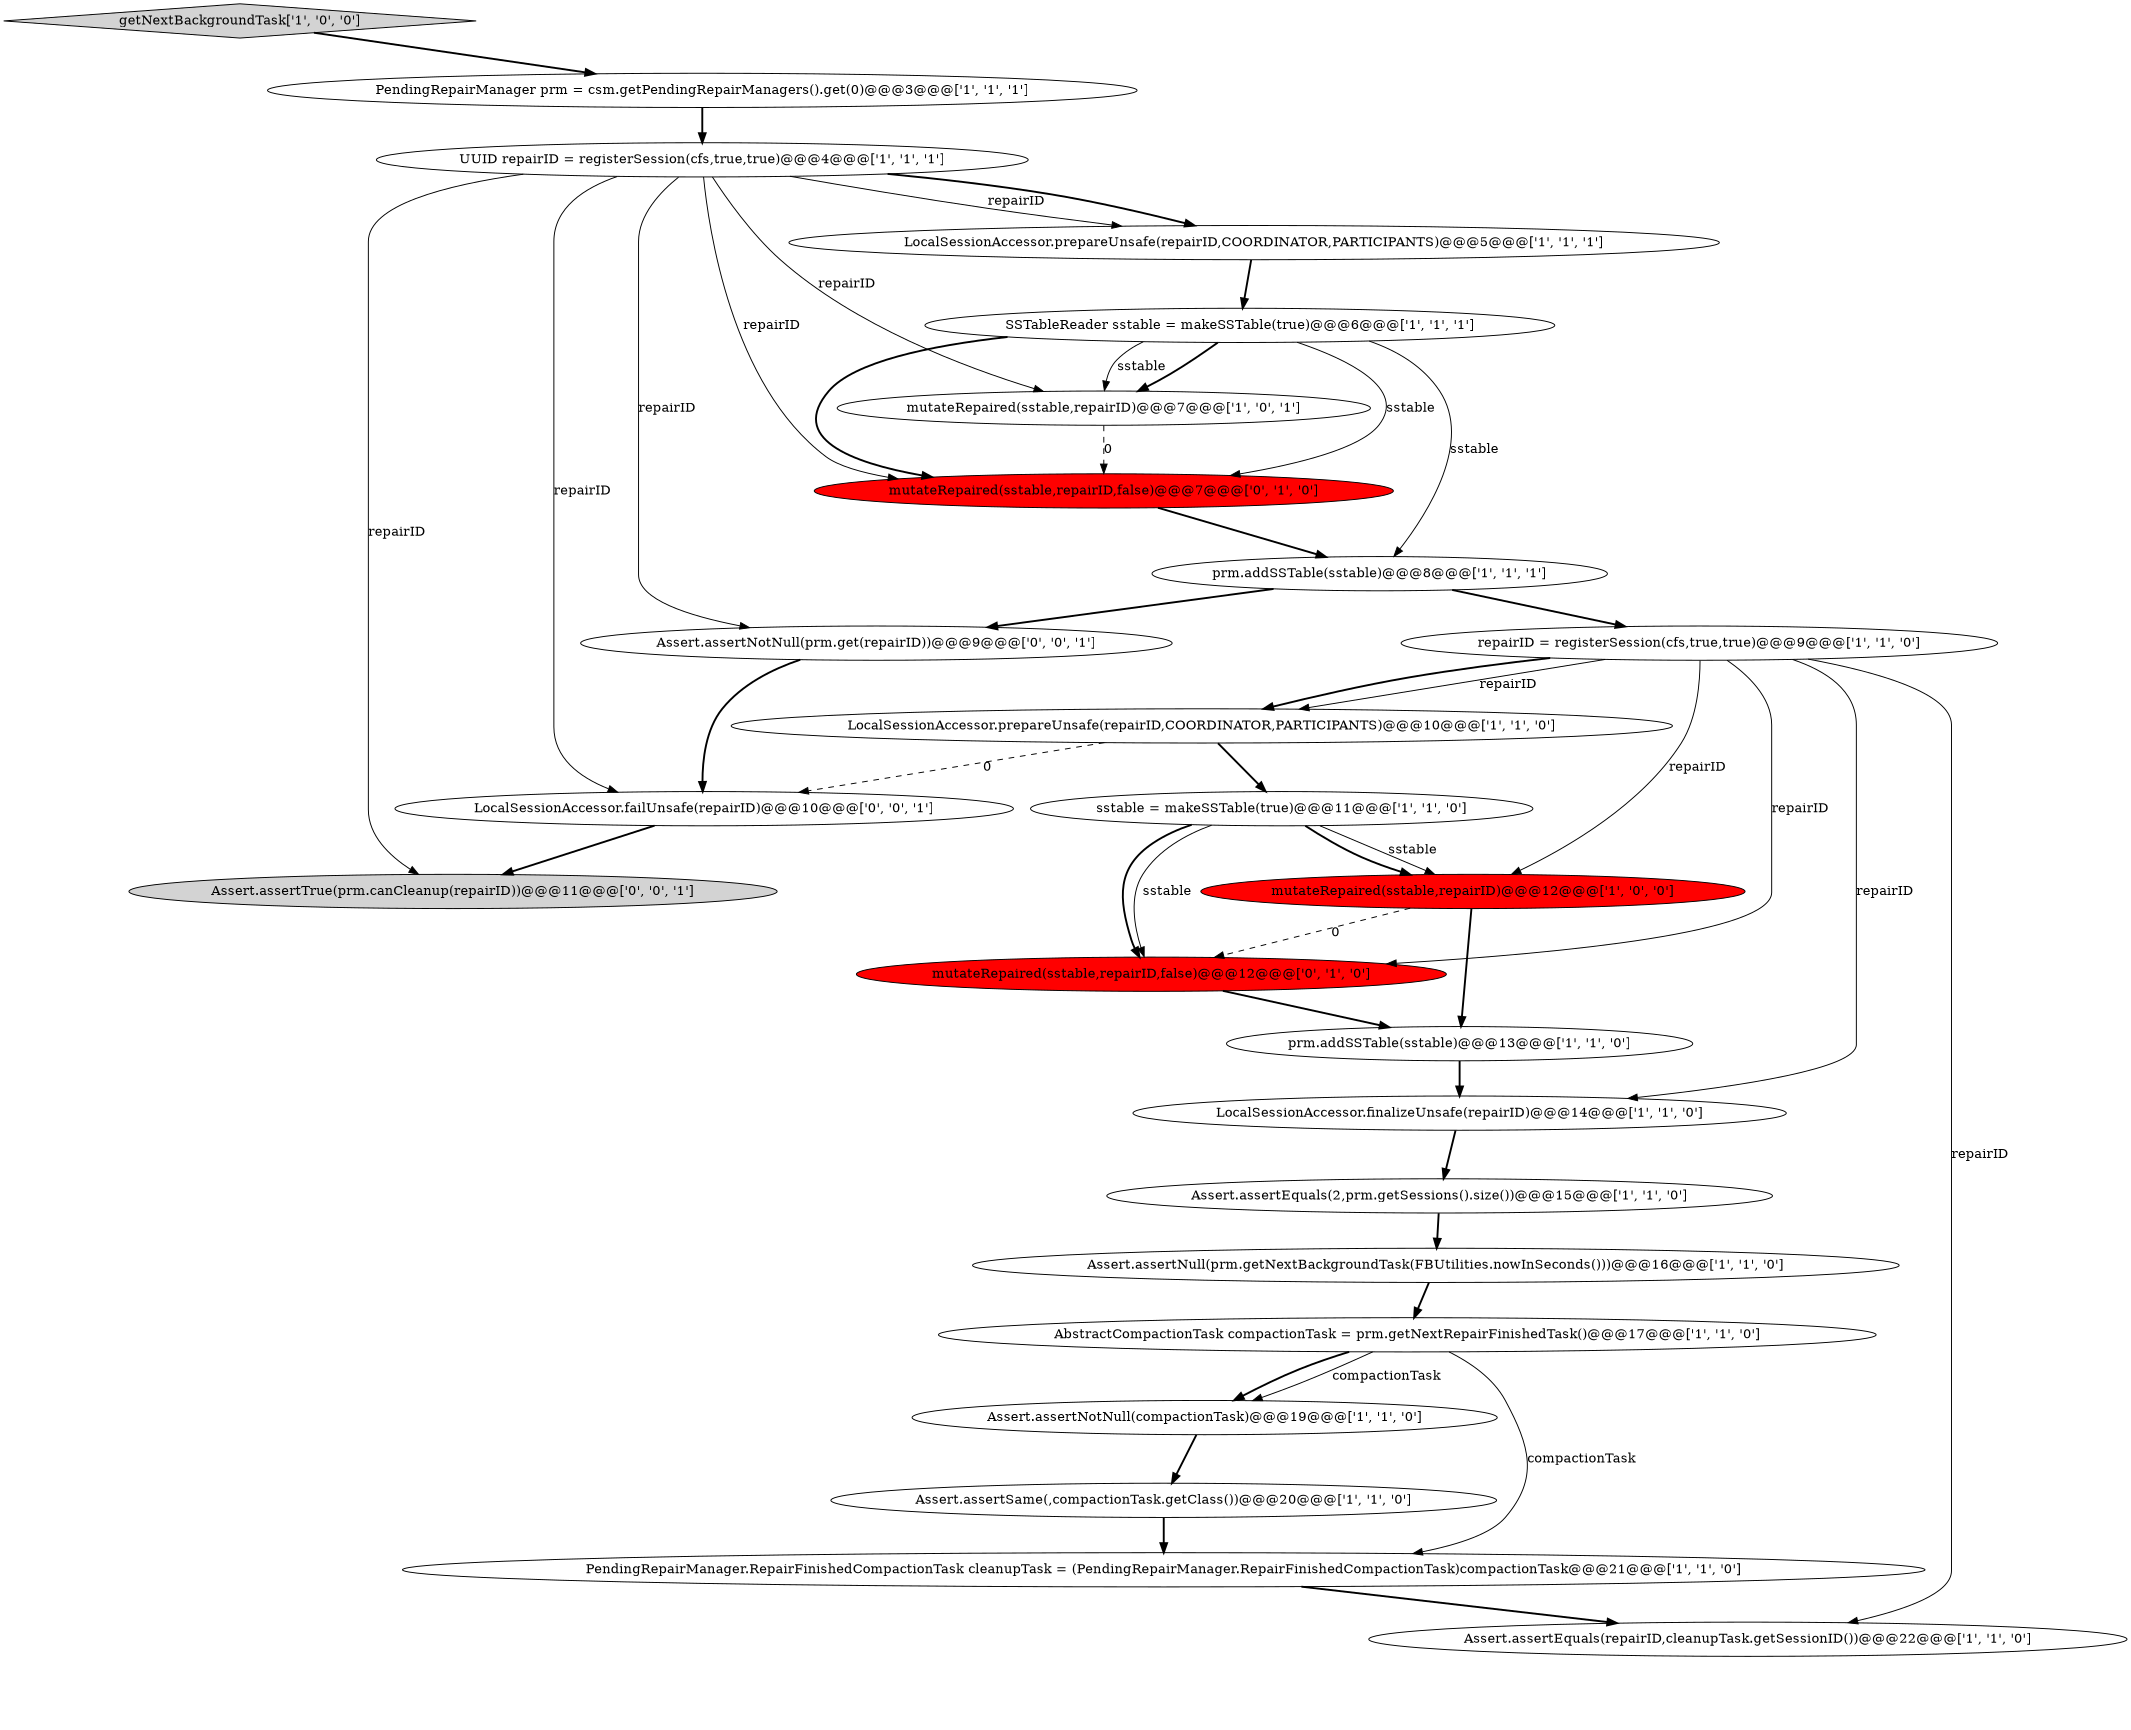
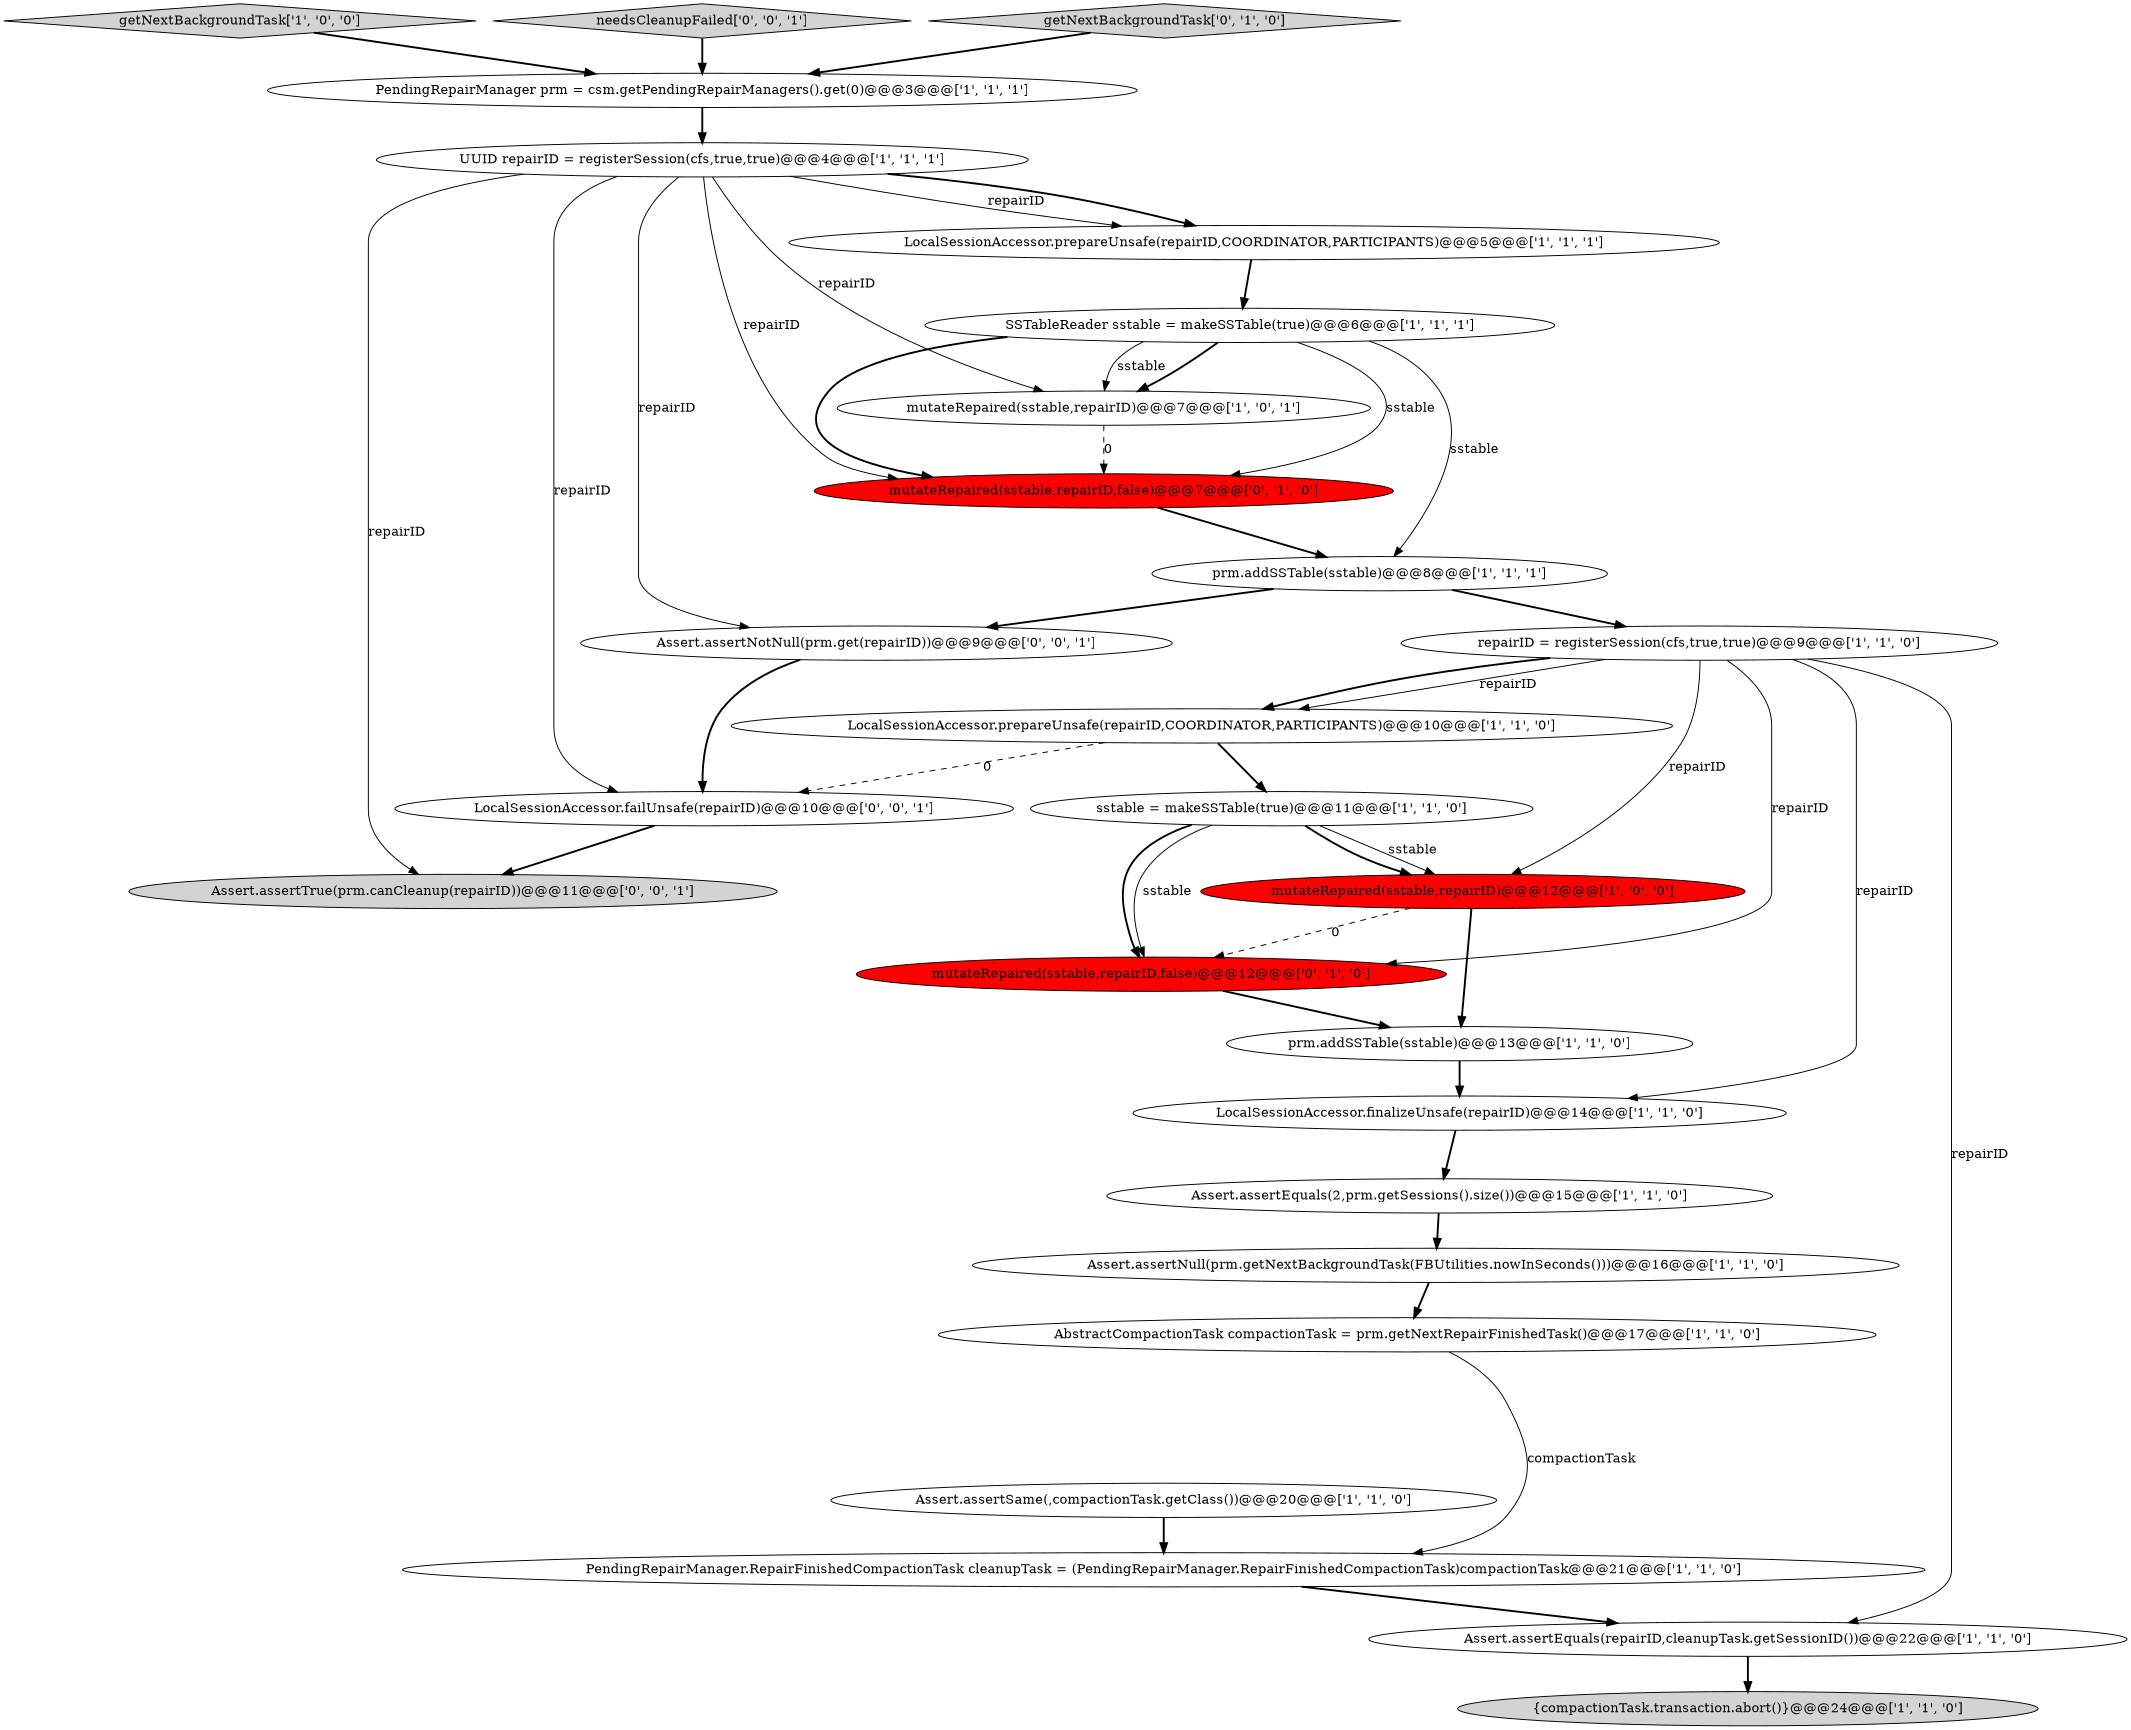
none -> (702, 21)
none -> (1165, 21)
(1205, 1418) -> none
none -> (1748, 1709)
